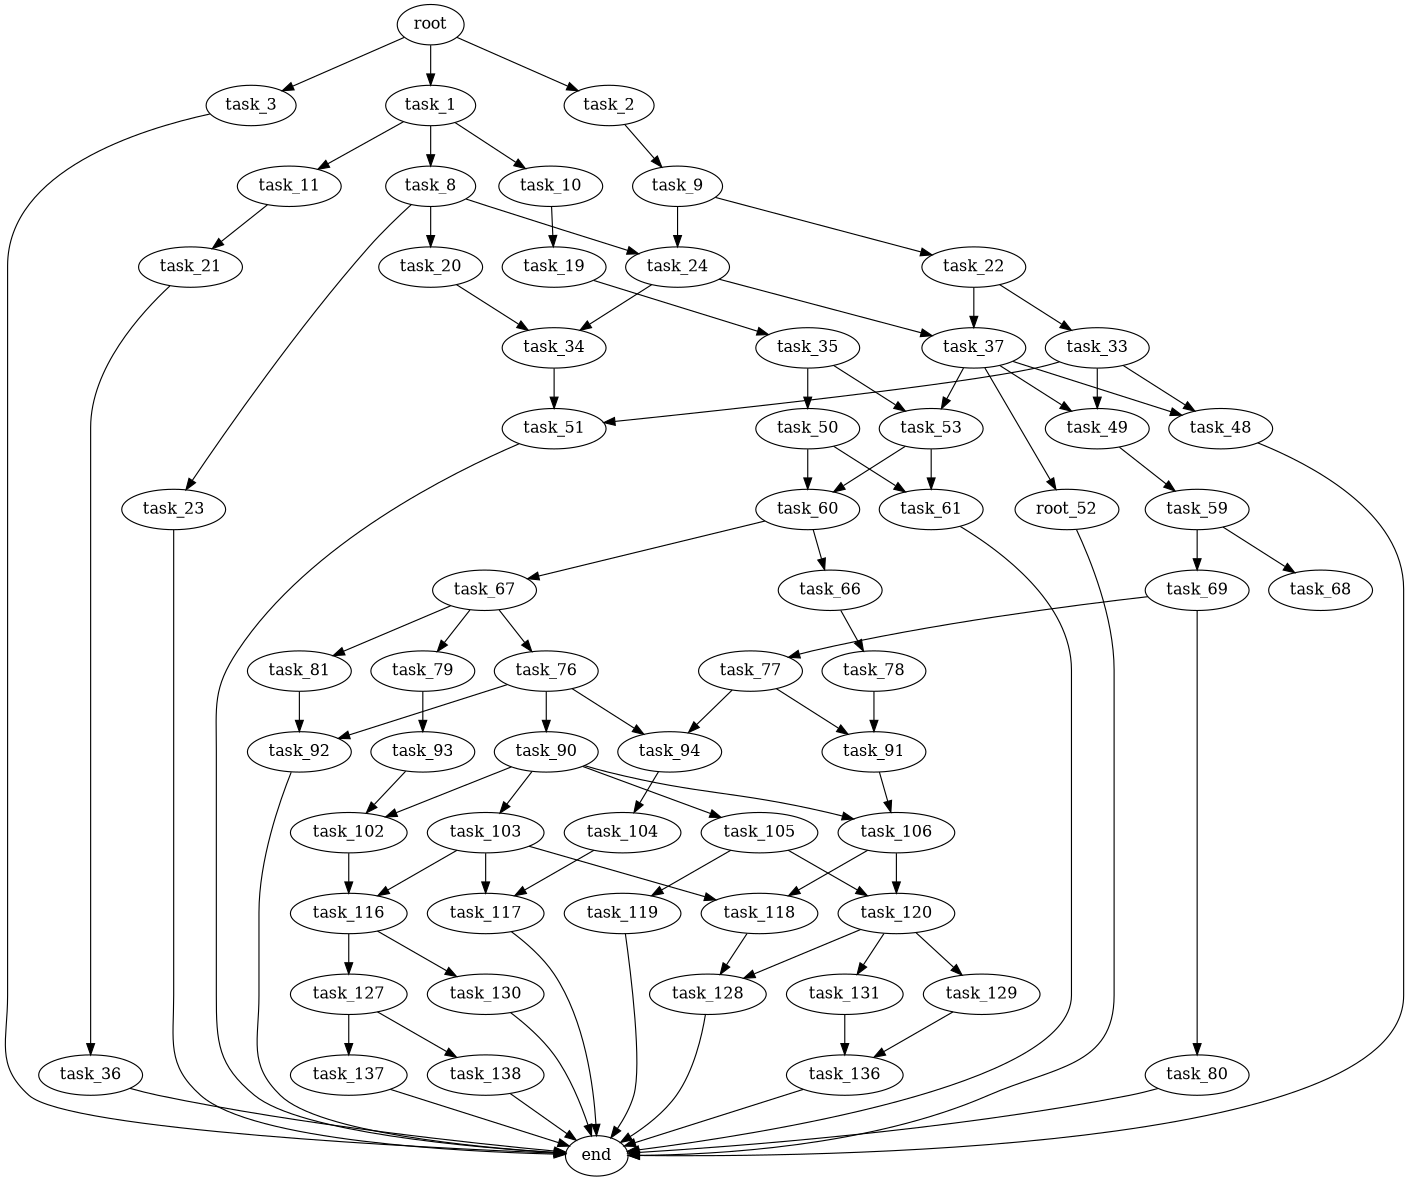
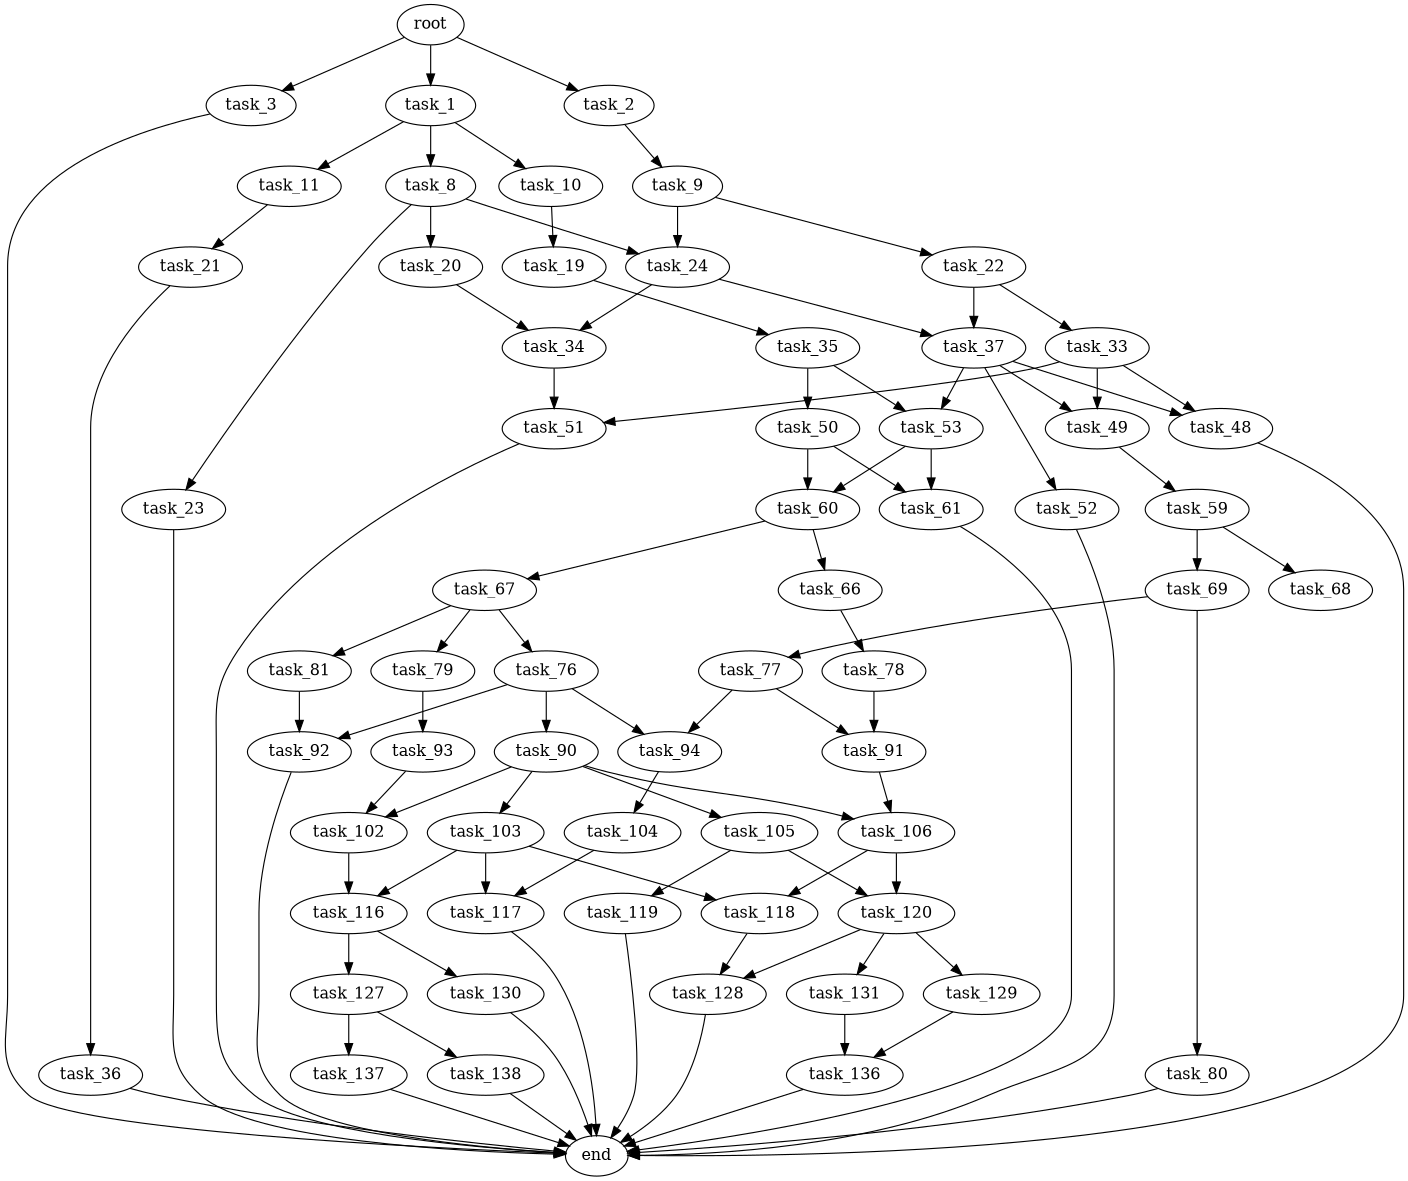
(1067, 509) -> (1067, 509)
